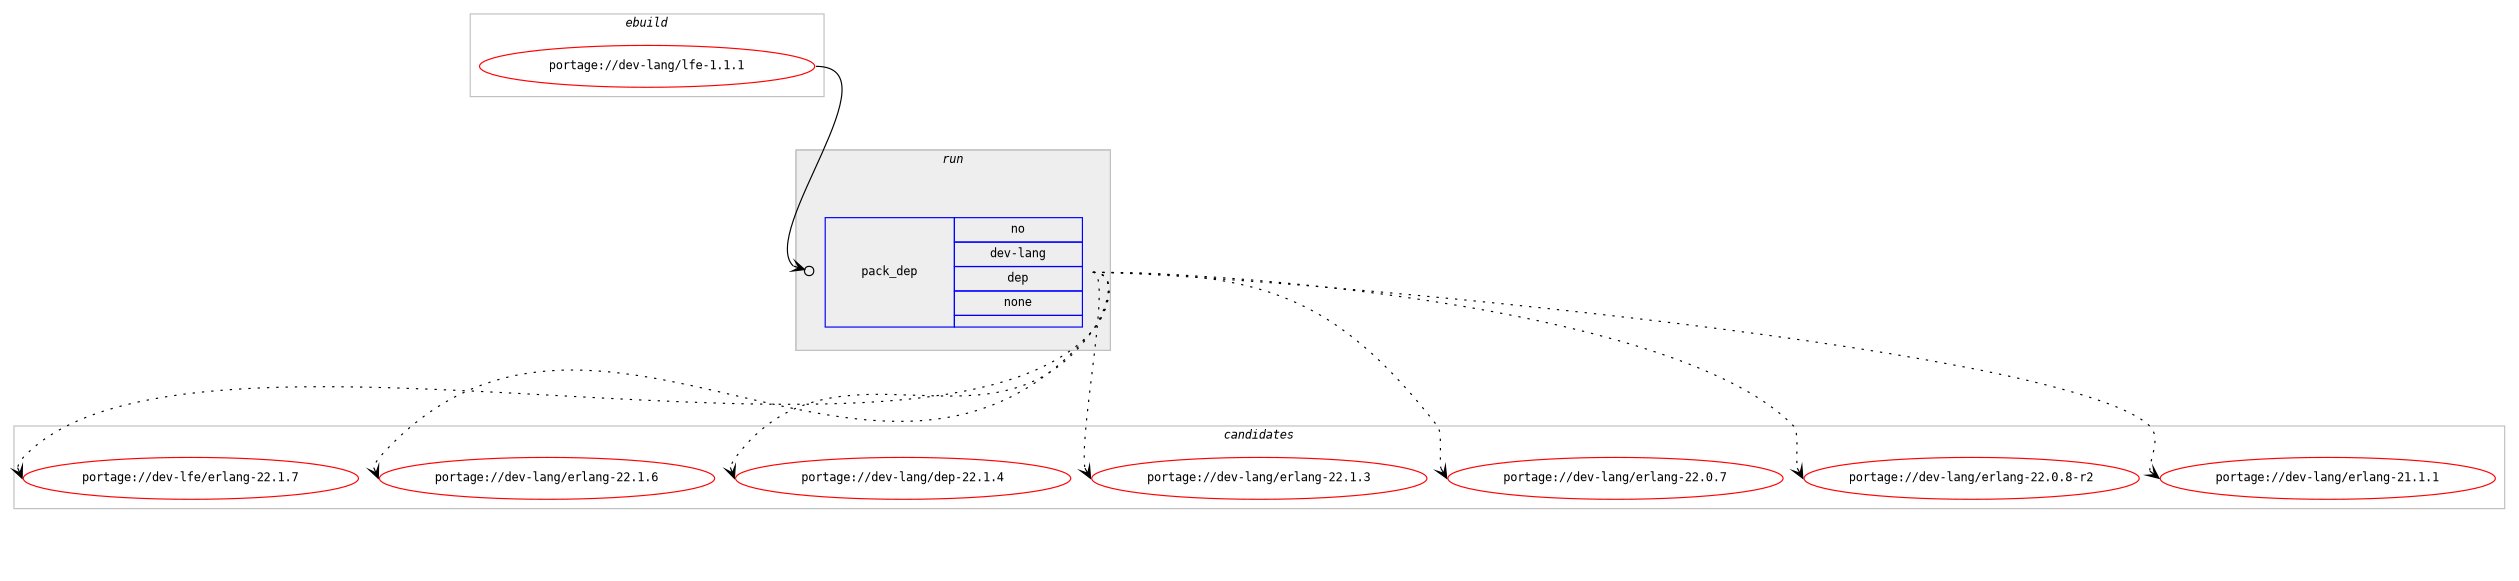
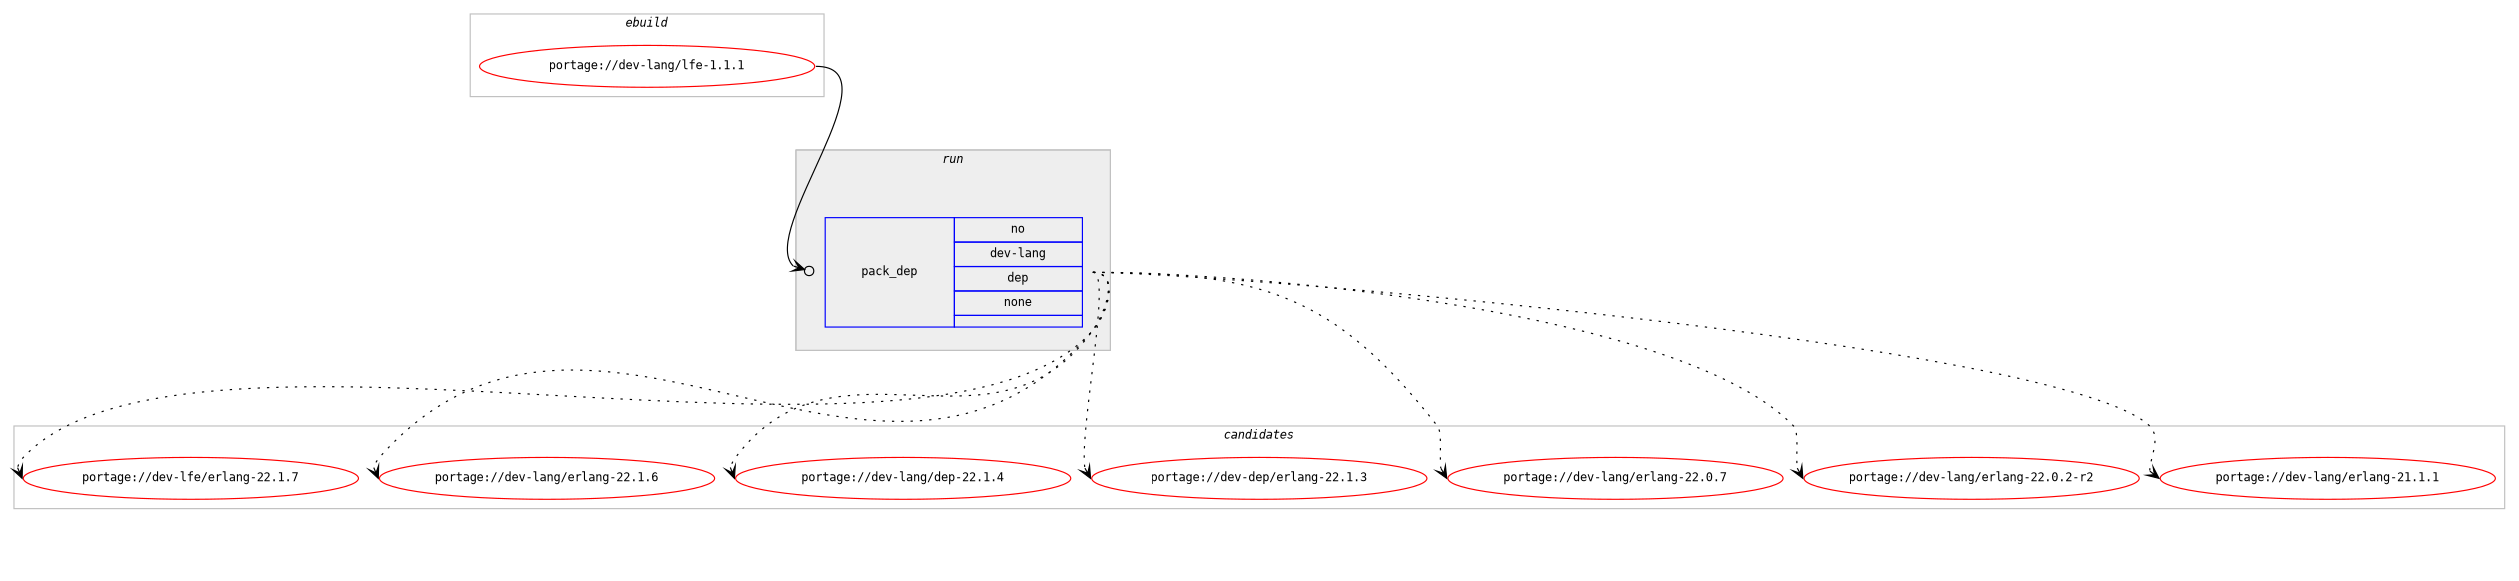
(1259, 478) -> (1259, 478)
(1972, 478) -> (1972, 478)
